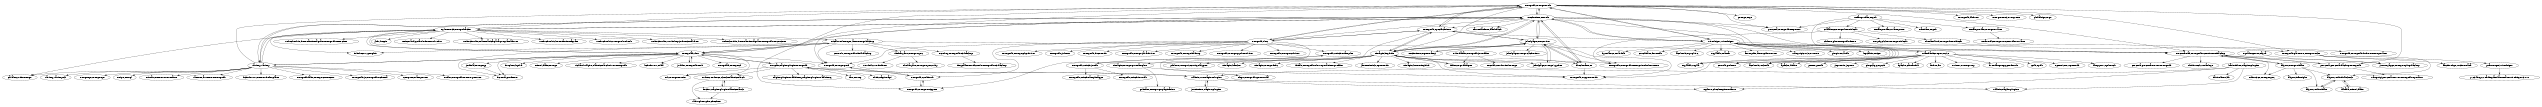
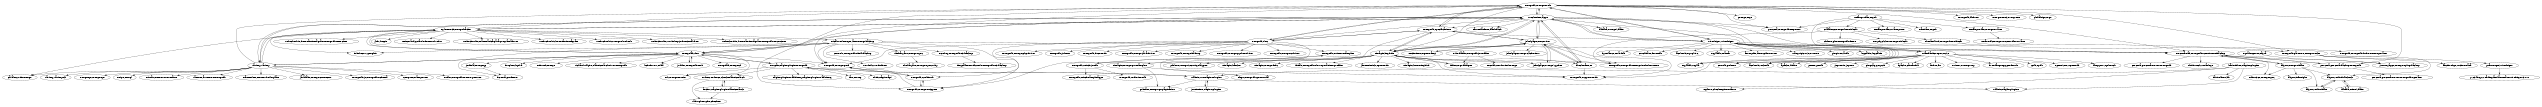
(1538, 18) -> (1538, 18)
none -> (1611, 30)
none -> (1827, 47)
(1338, 54) -> (1338, 54)
(1872, 54) -> (1872, 54)
(582, 56) -> none
none -> (992, 56)
(893, 59) -> (832, 58)
(546, 66) -> (546, 66)
none -> (886, 70)
(261, 78) -> (261, 78)
(316, 78) -> (316, 78)
(1133, 78) -> (1133, 78)
(2397, 78) -> (2397, 78)
(1458, 87) -> (1183, 83)
